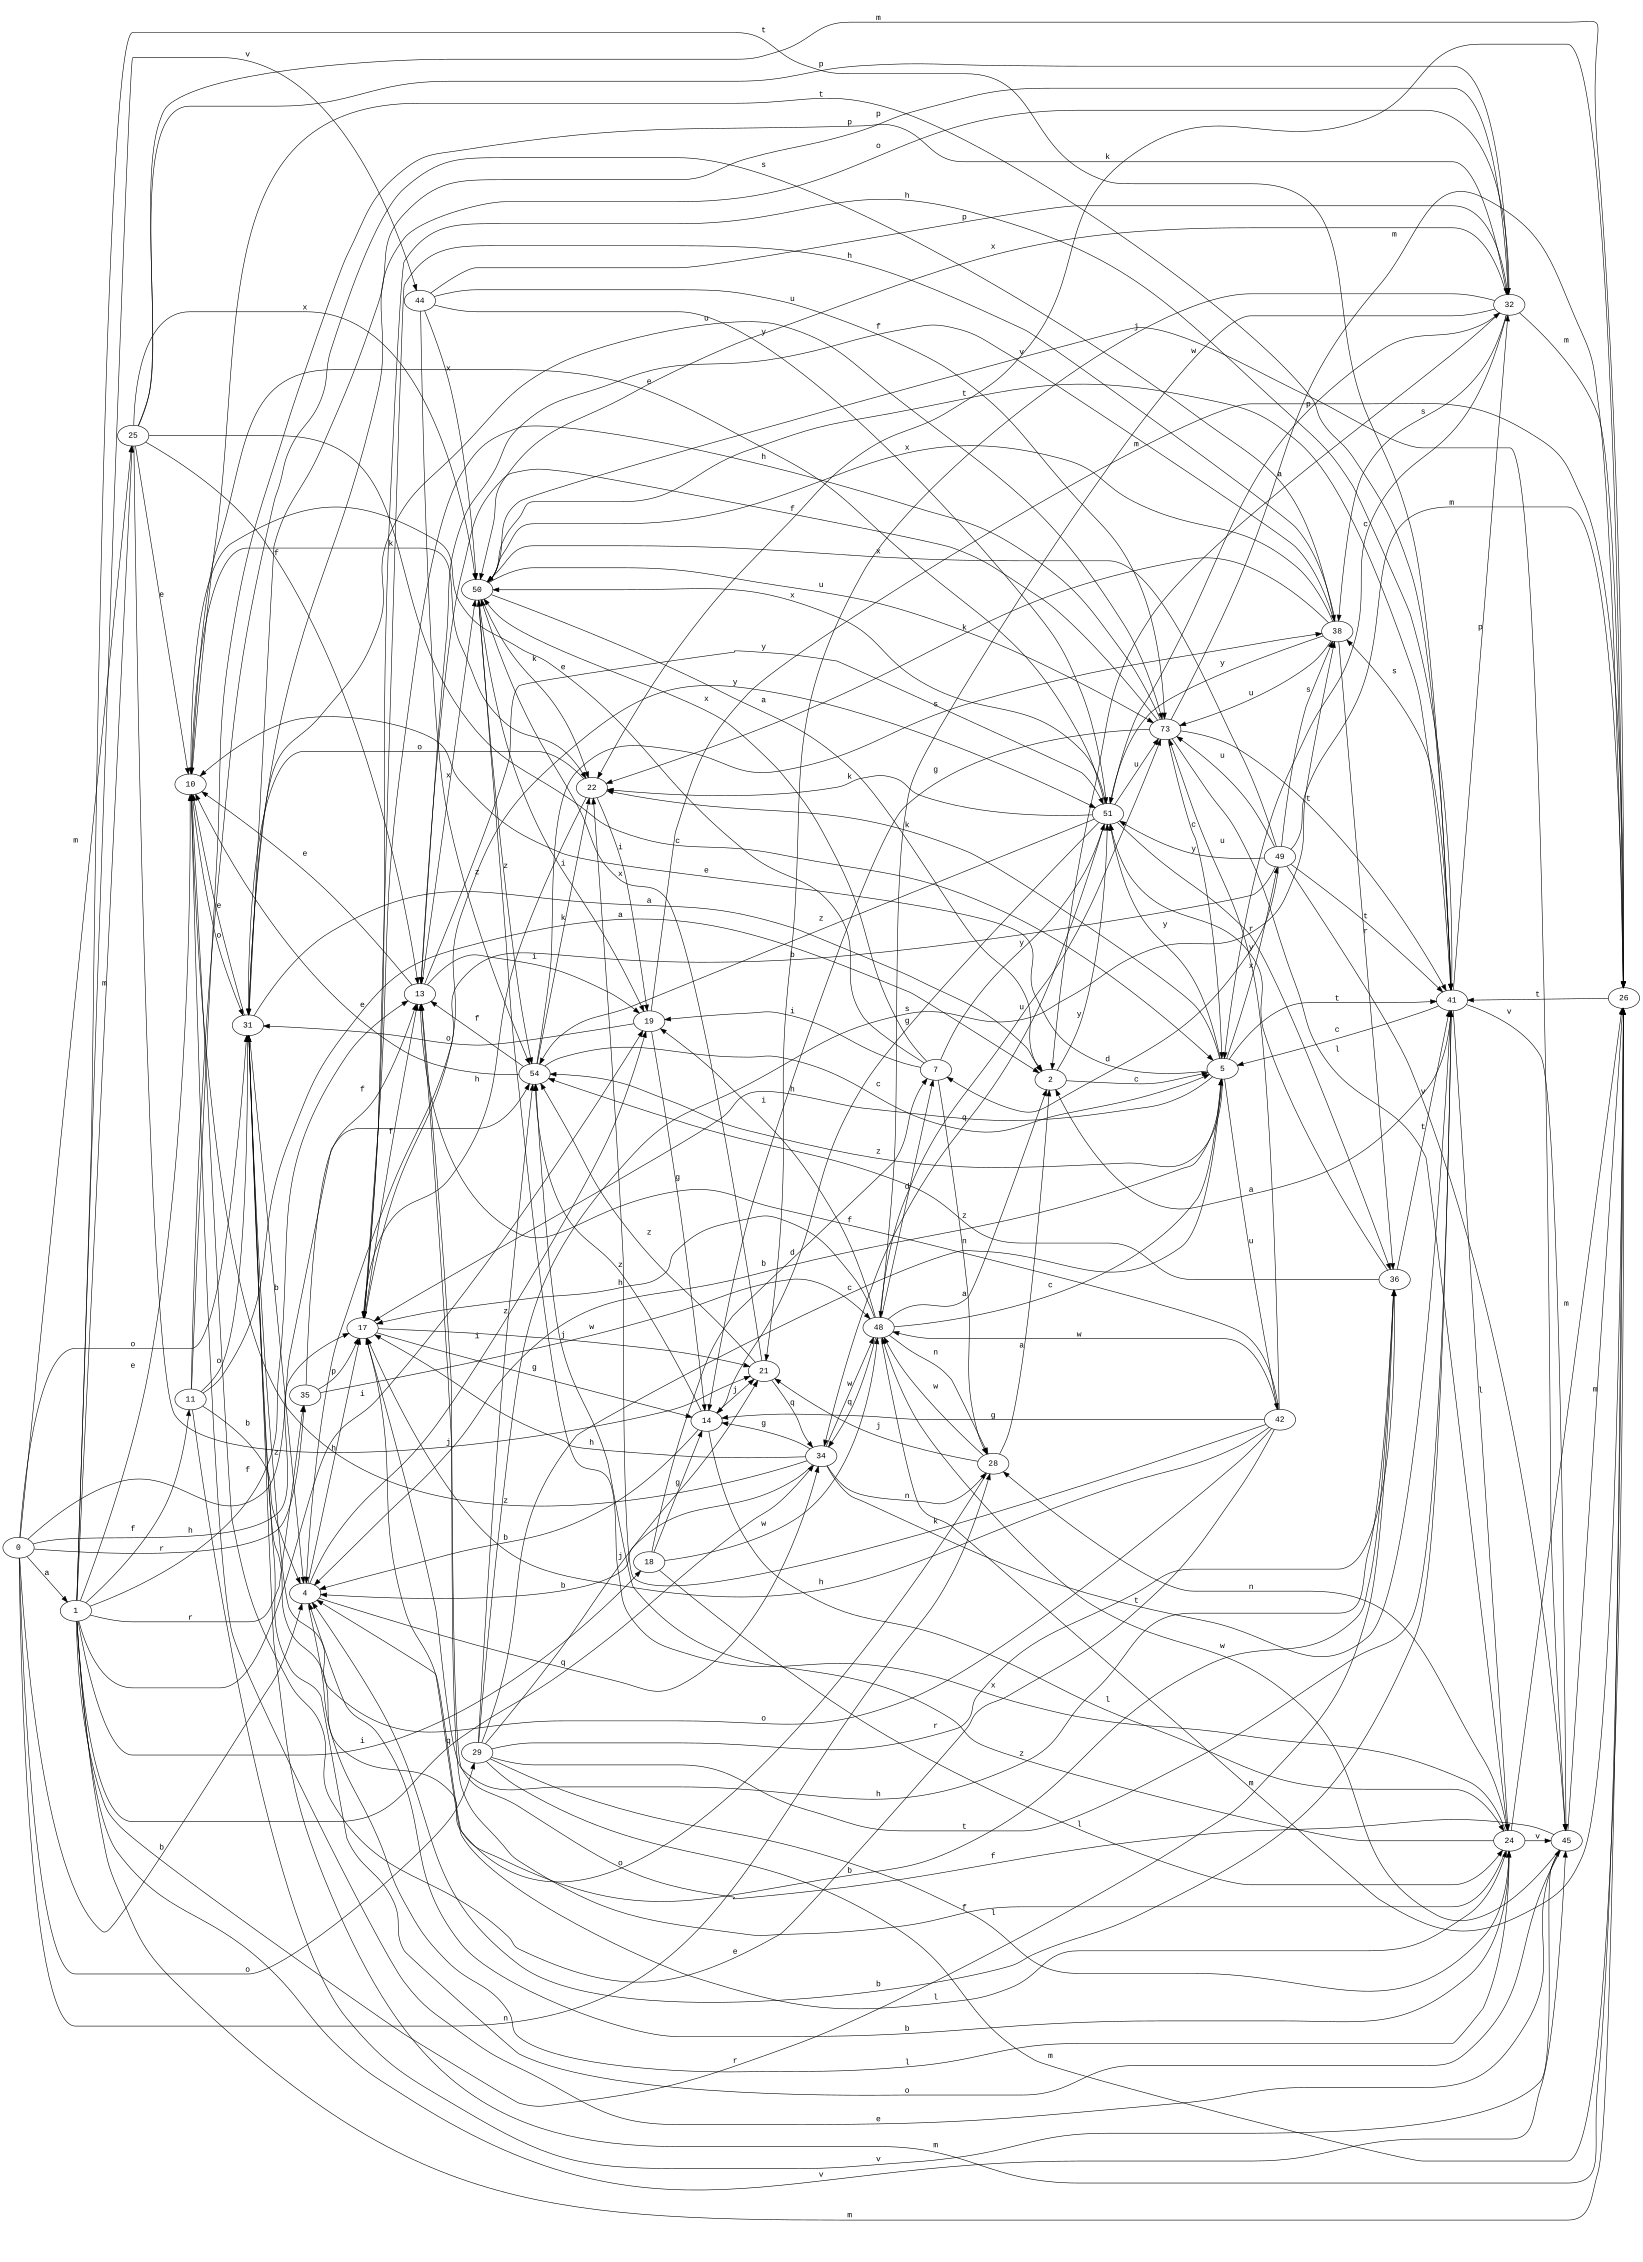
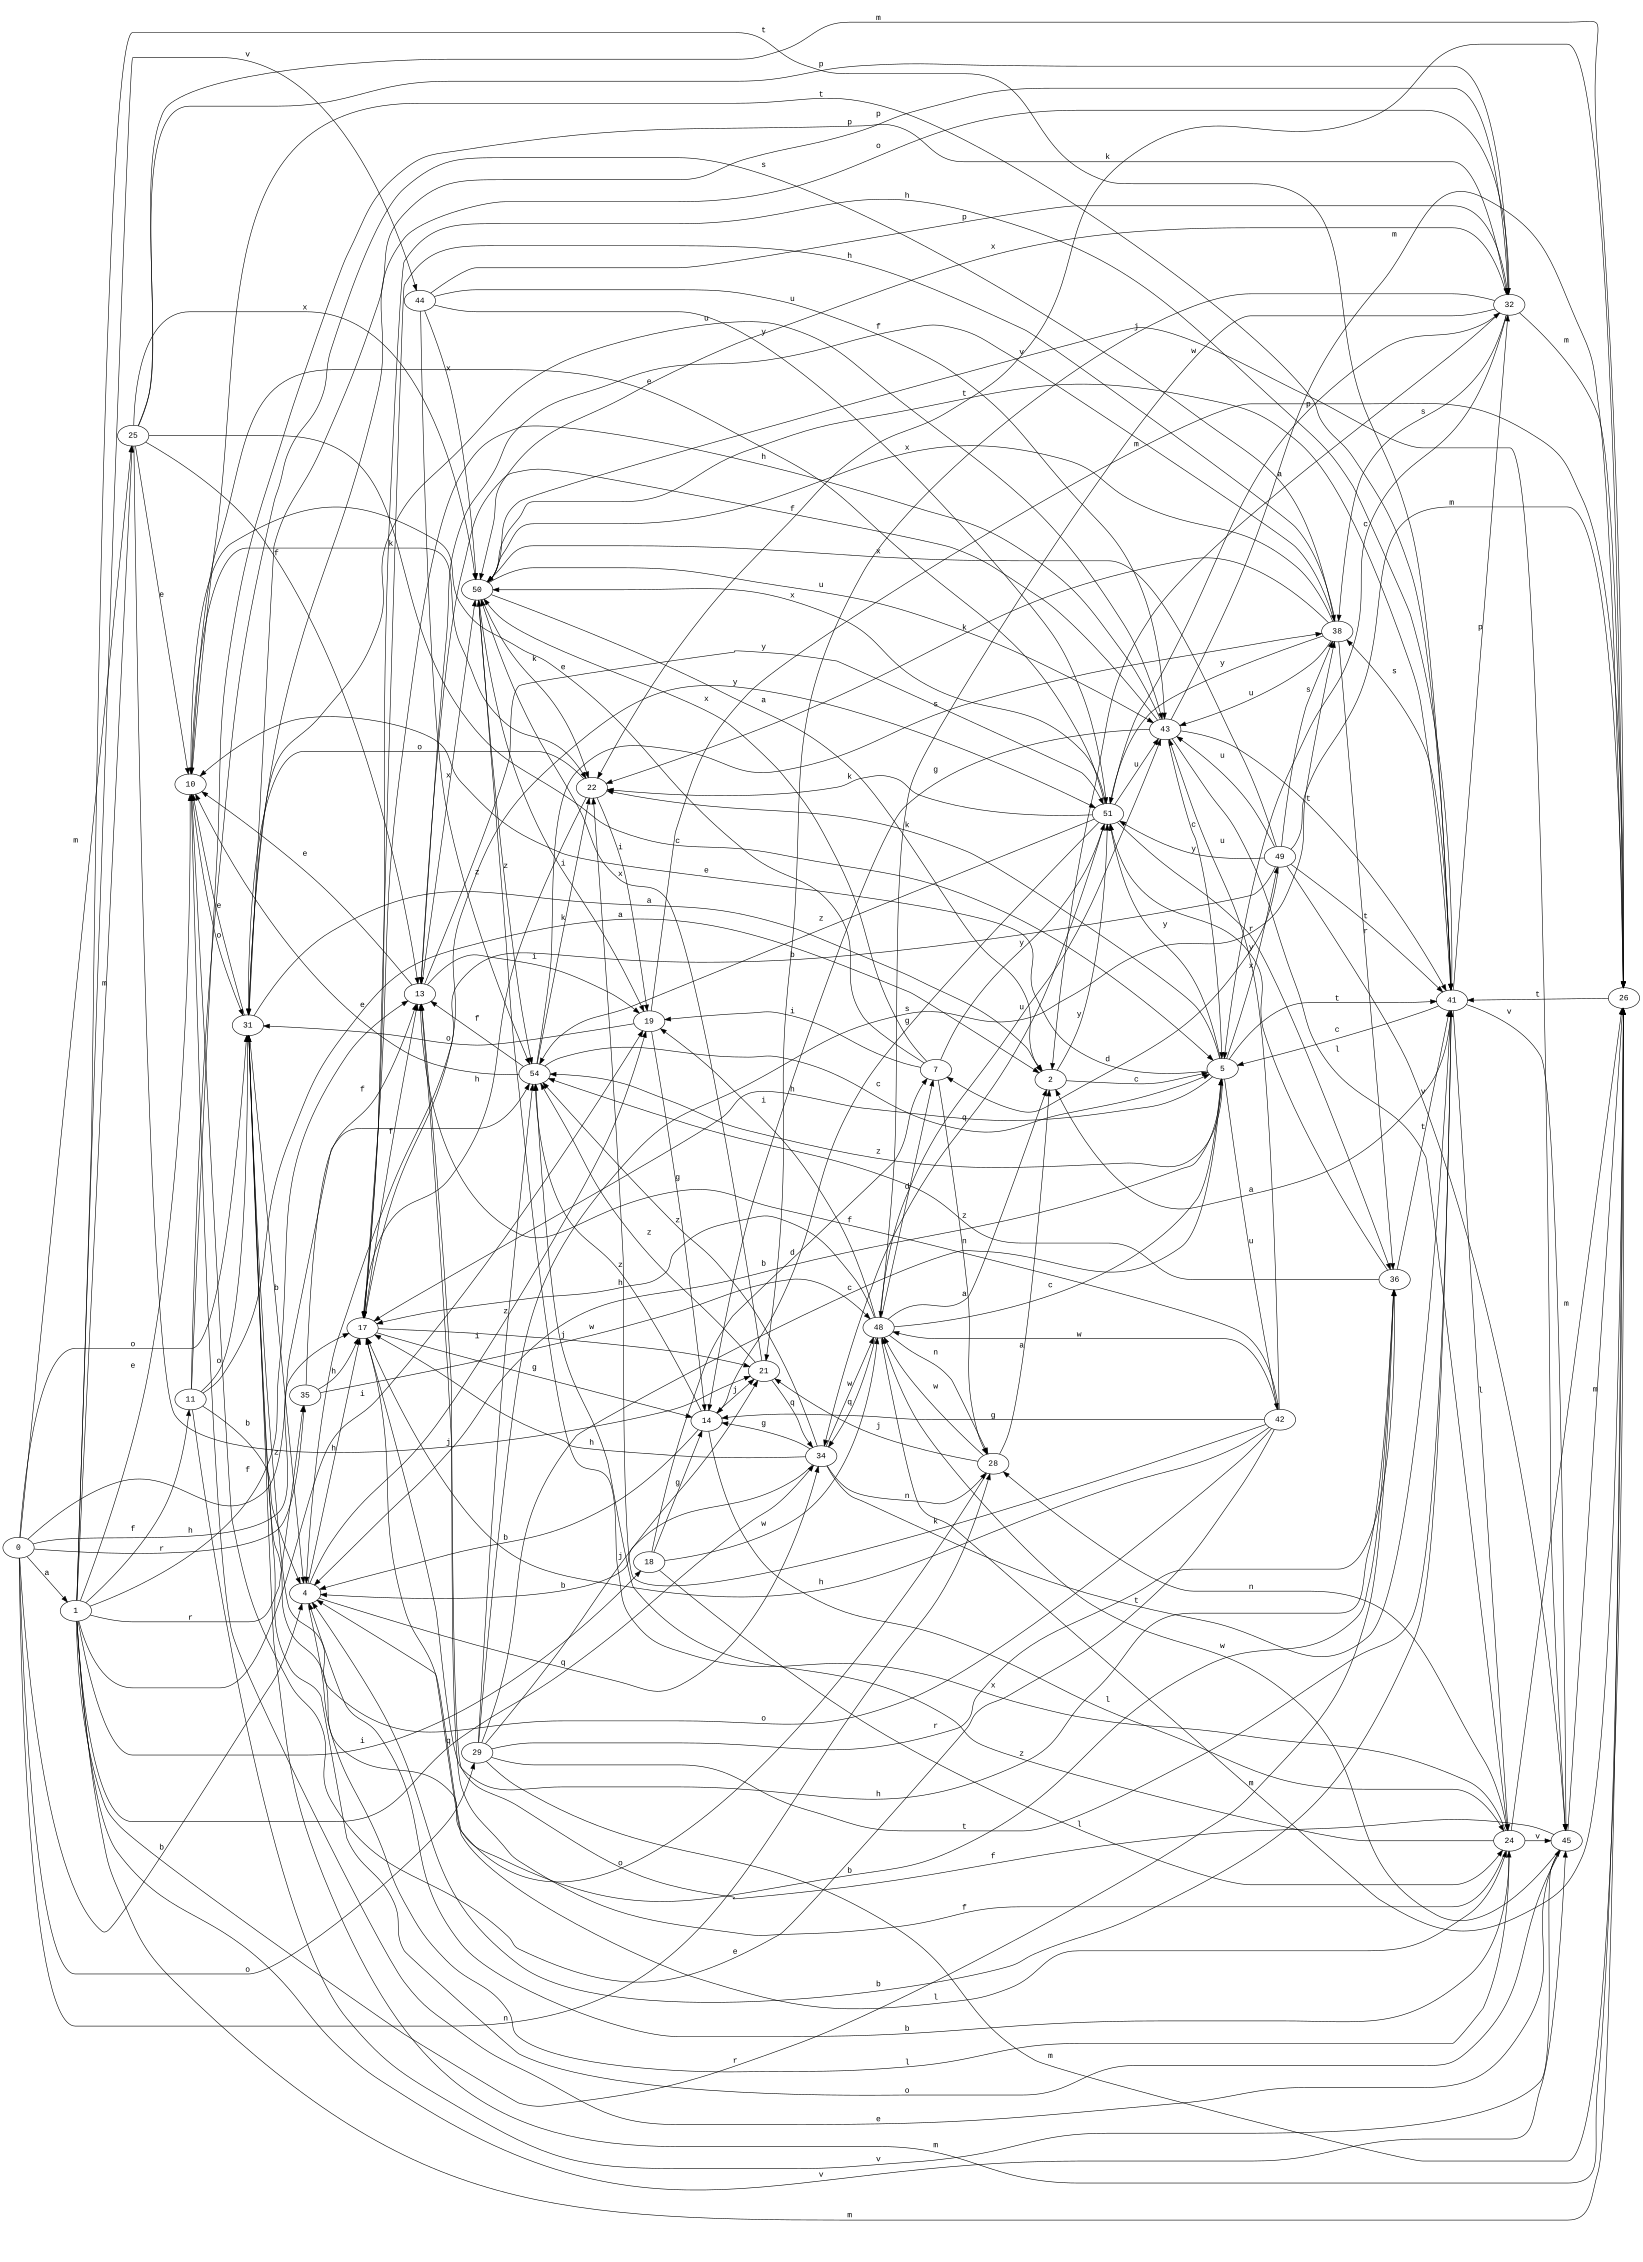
(1165, 729) -> (1165, 729)
(334, 1371) -> (334, 1371)
(272, 1378) -> (705, 1251)
(1021, 1952) -> none
